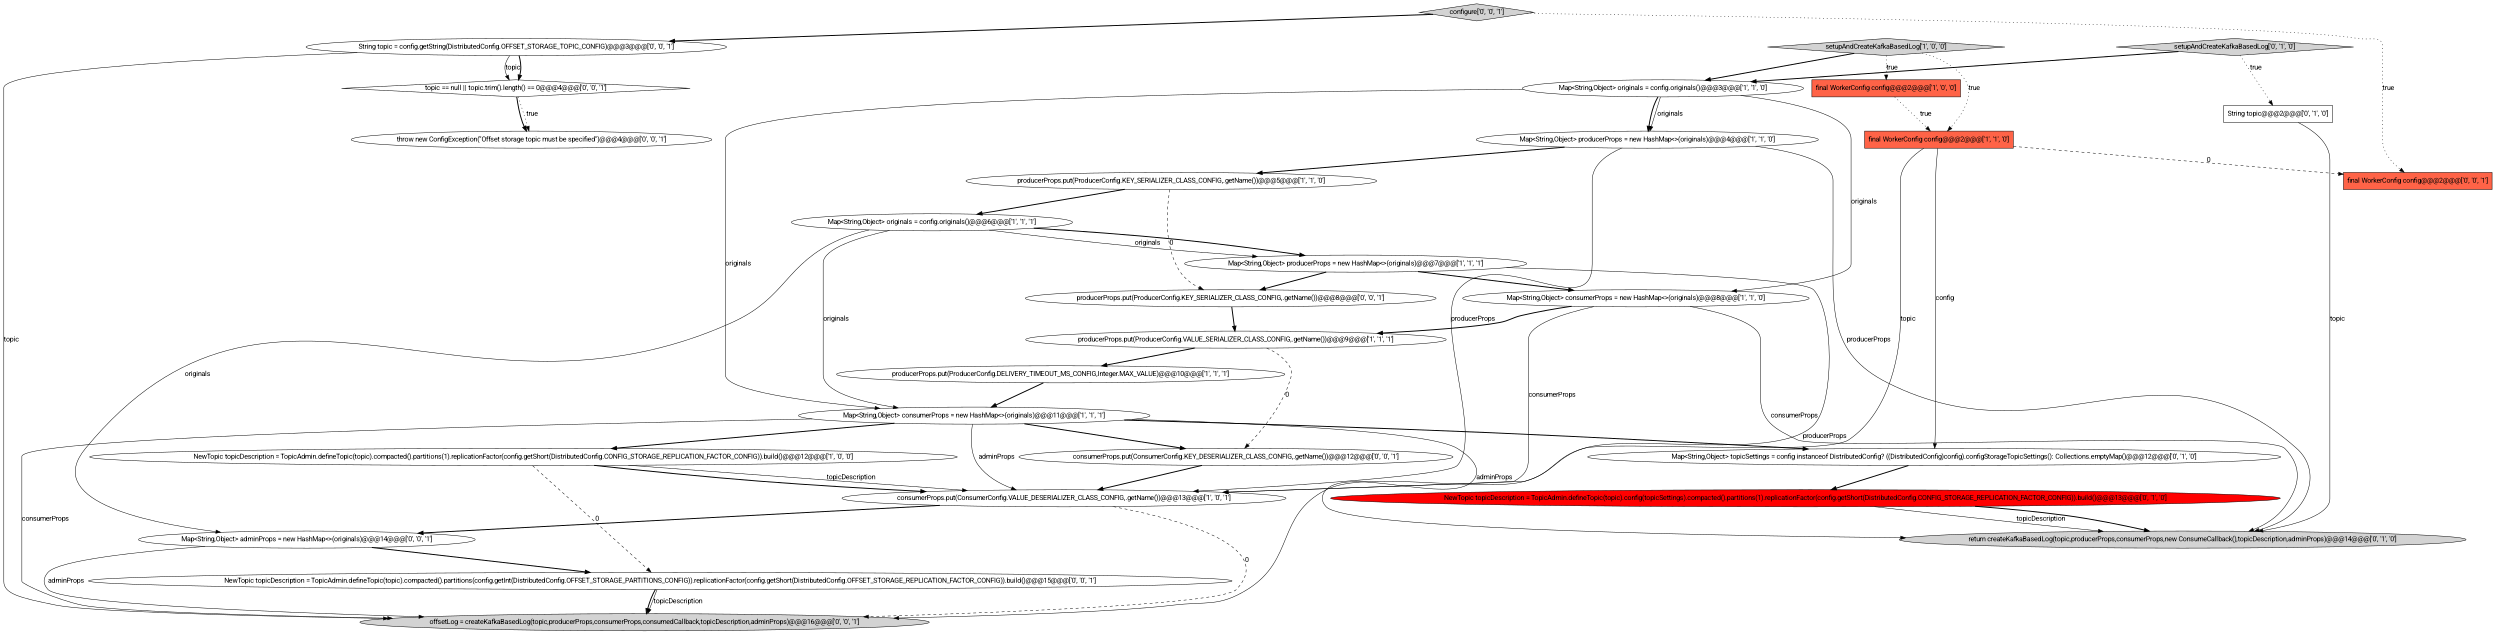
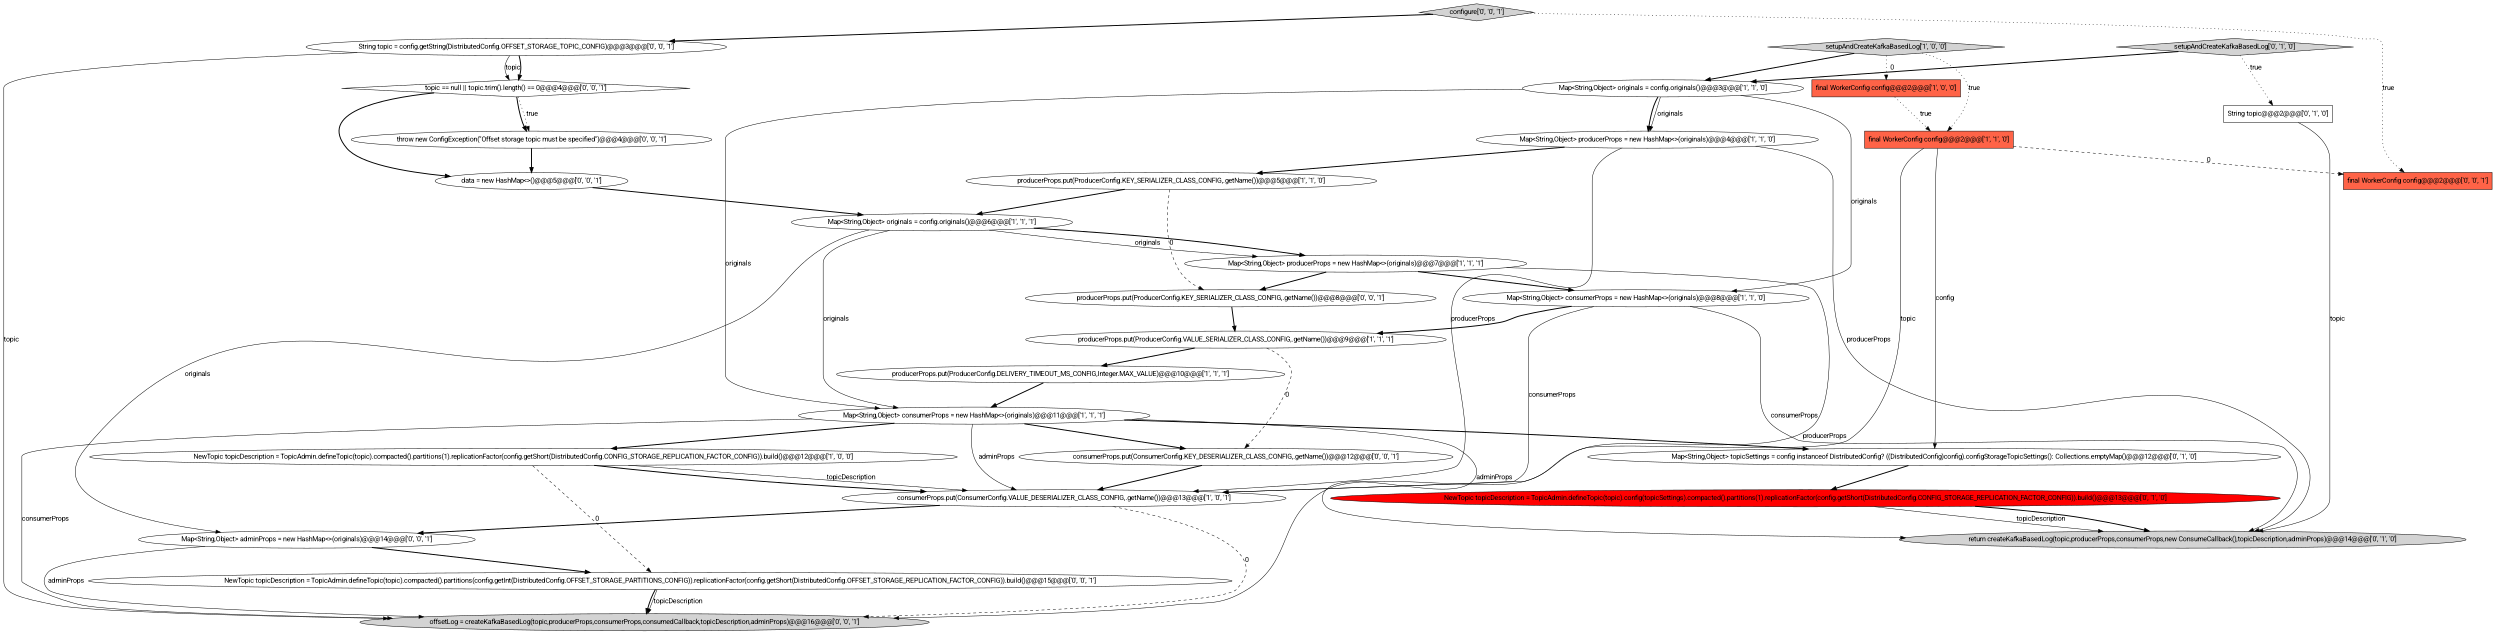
(1892, 68) -> (1892, 68)
none -> (532, 181)
